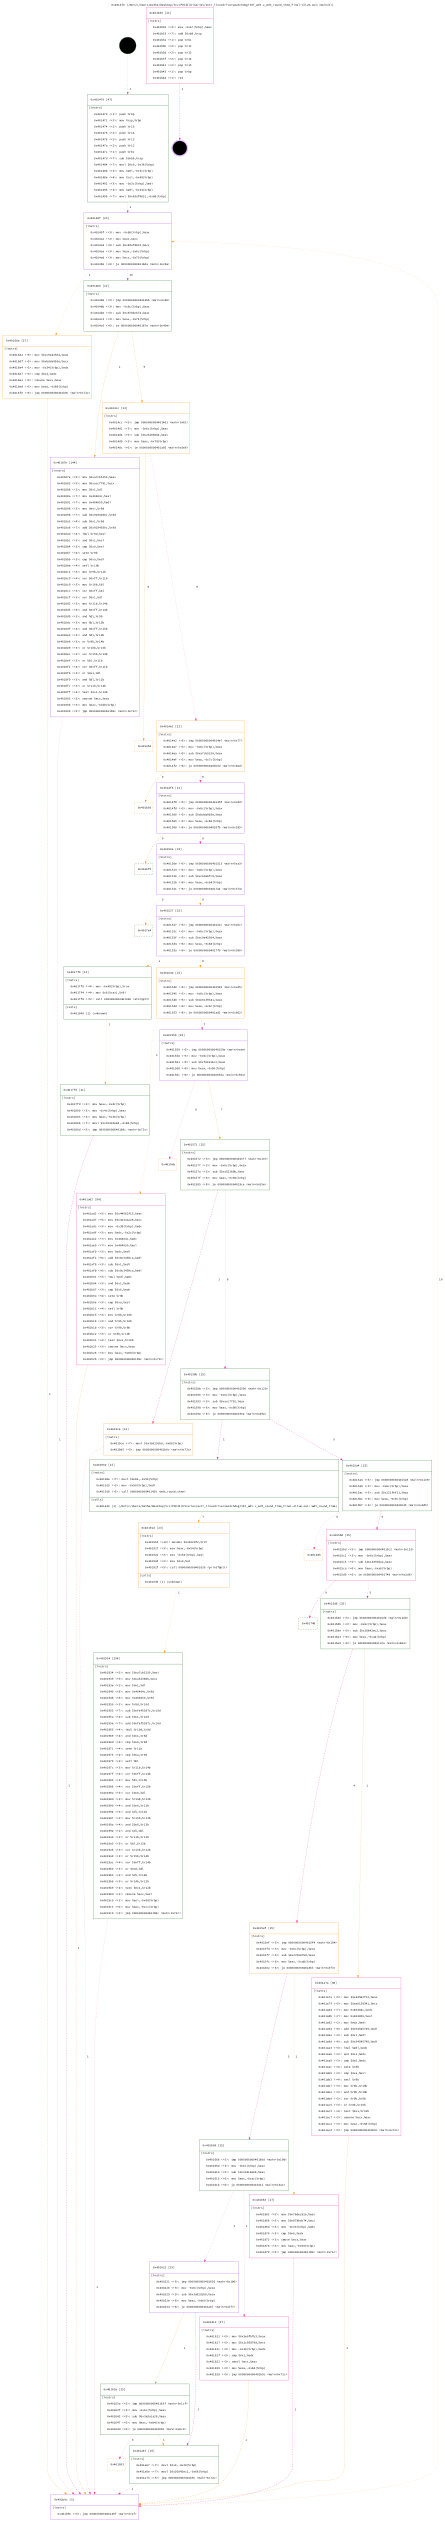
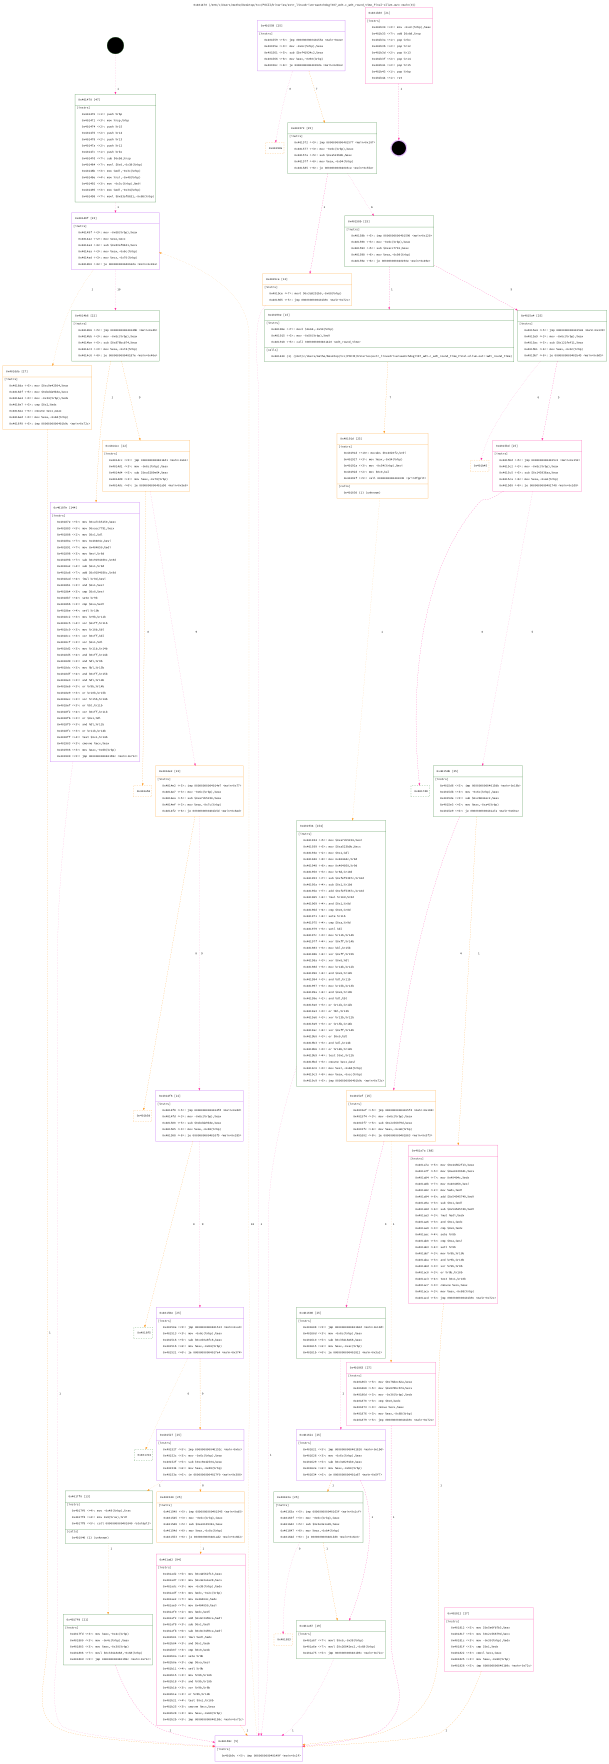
(202, 1023) -> none
(244, 2253) -> none
